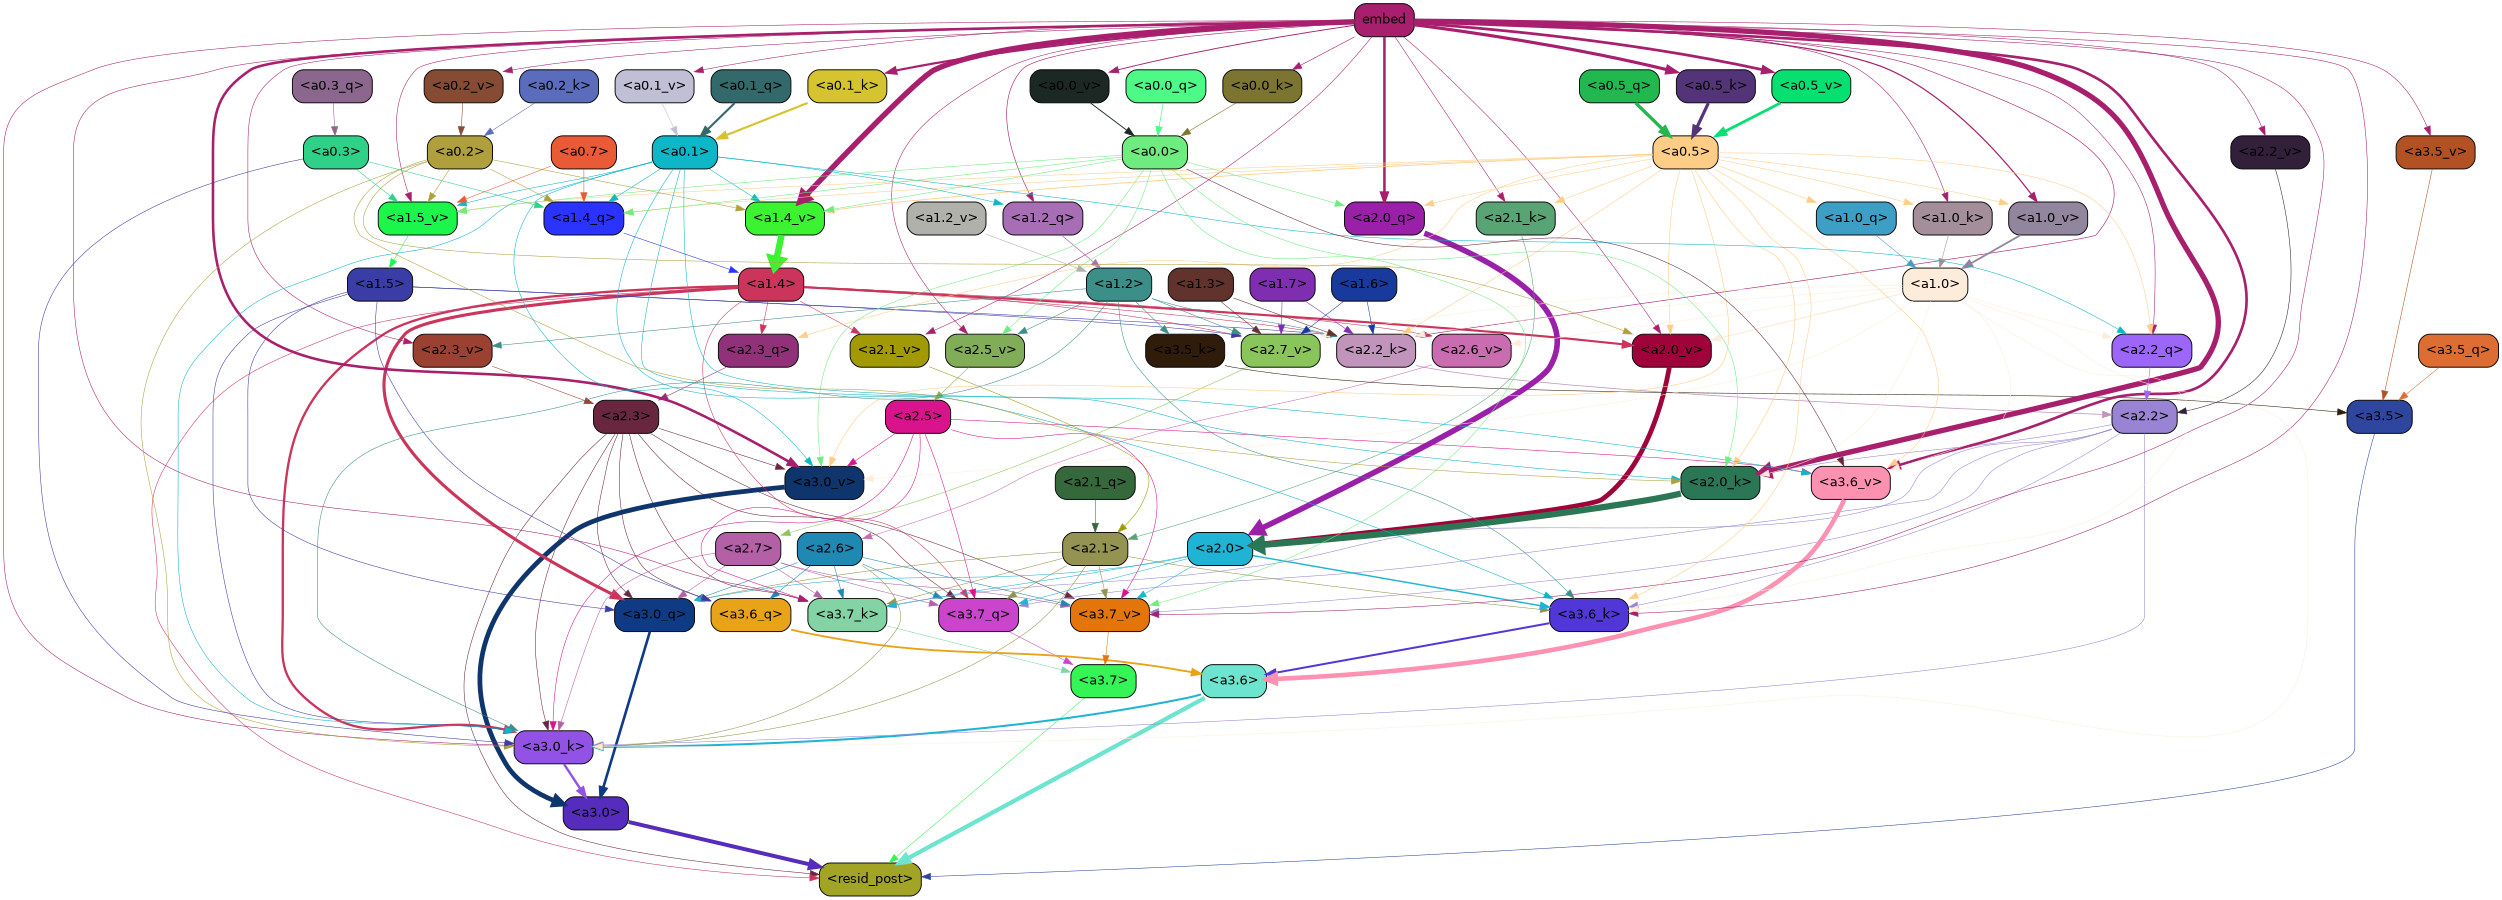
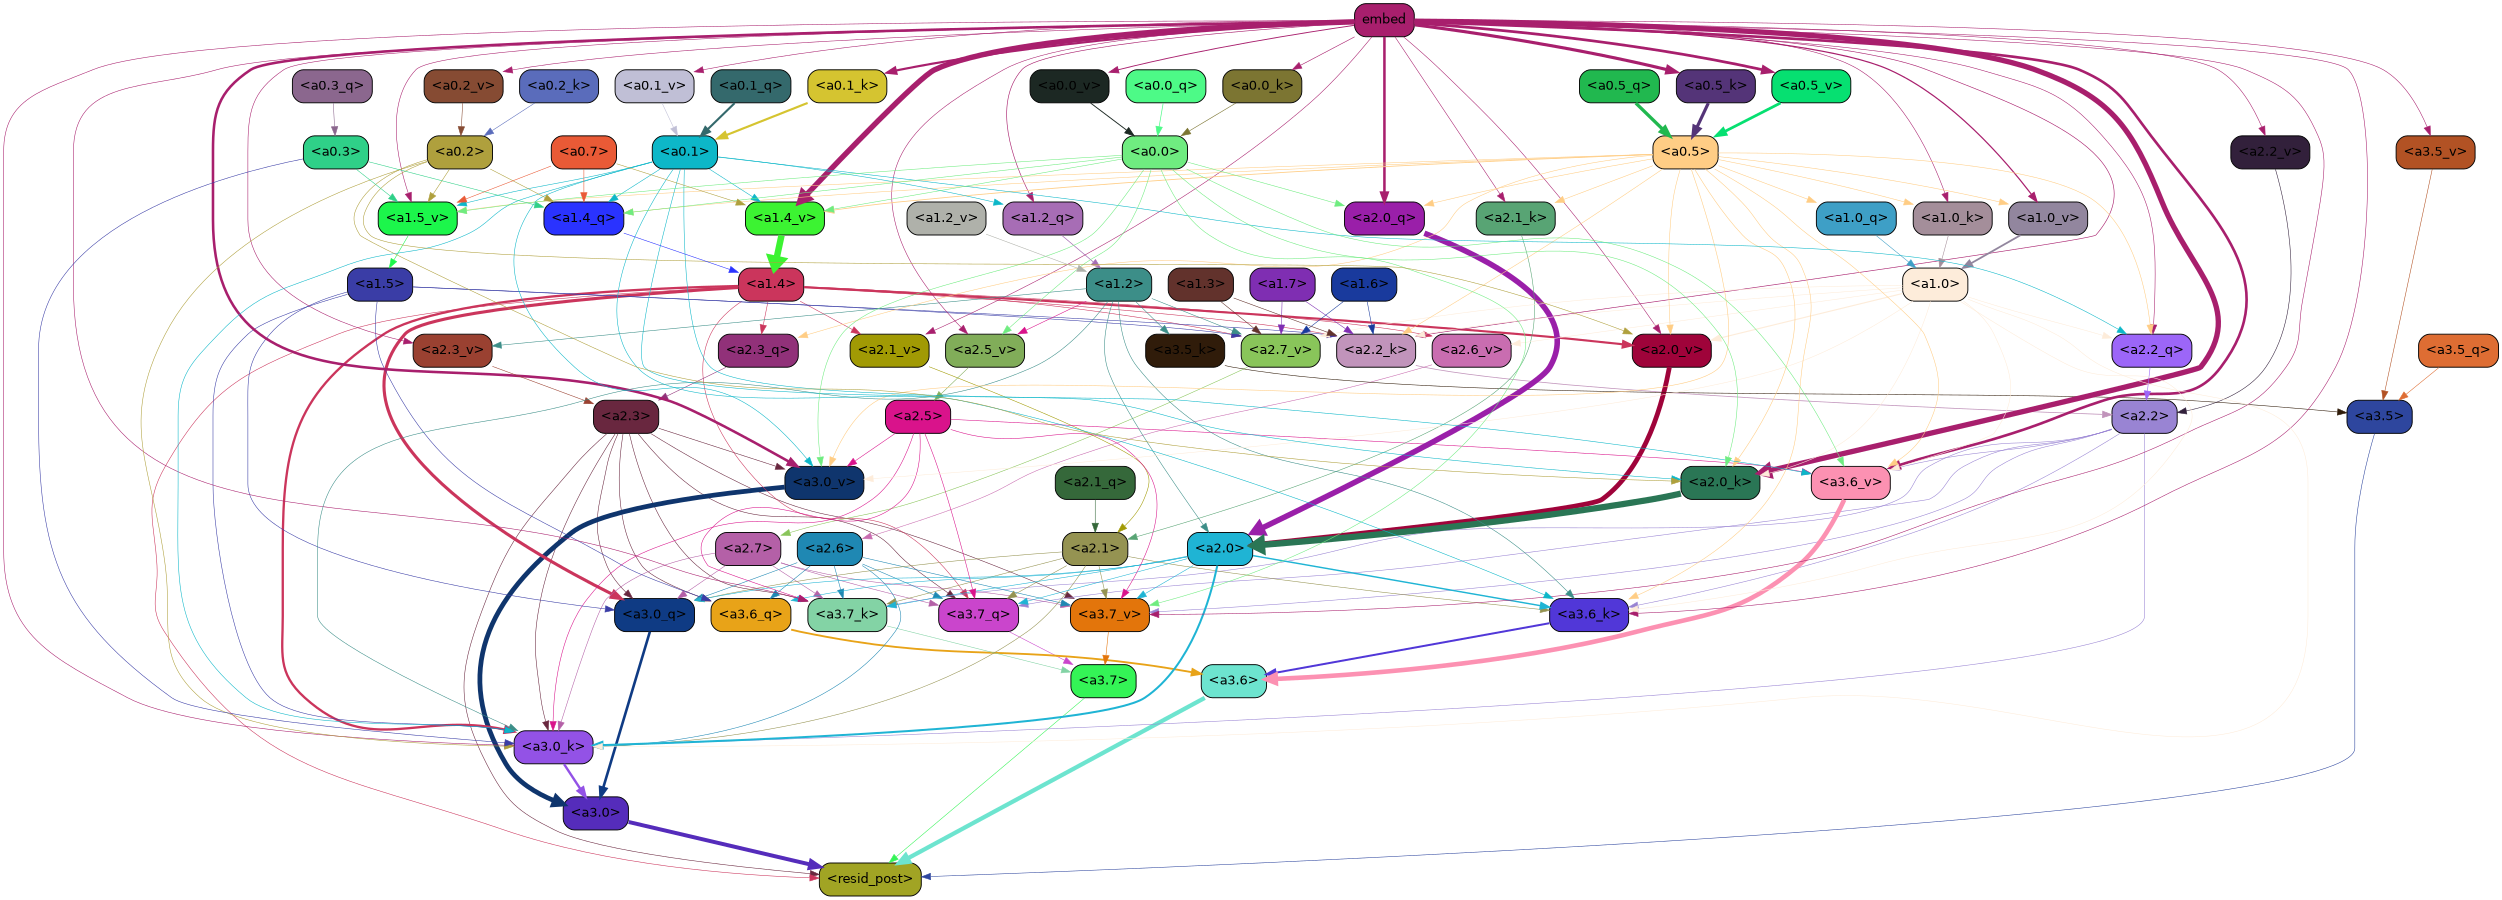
(614, 184) -> (659, 177)
(1647, 255) -> (1647, 255)
(1056, 316) -> (1056, 316)
(1239, 318) -> (1118, 392)
(1923, 451) -> (2006, 450)
none -> (994, 578)
(800, 705) -> (800, 705)
(1023, 724) -> (969, 726)
